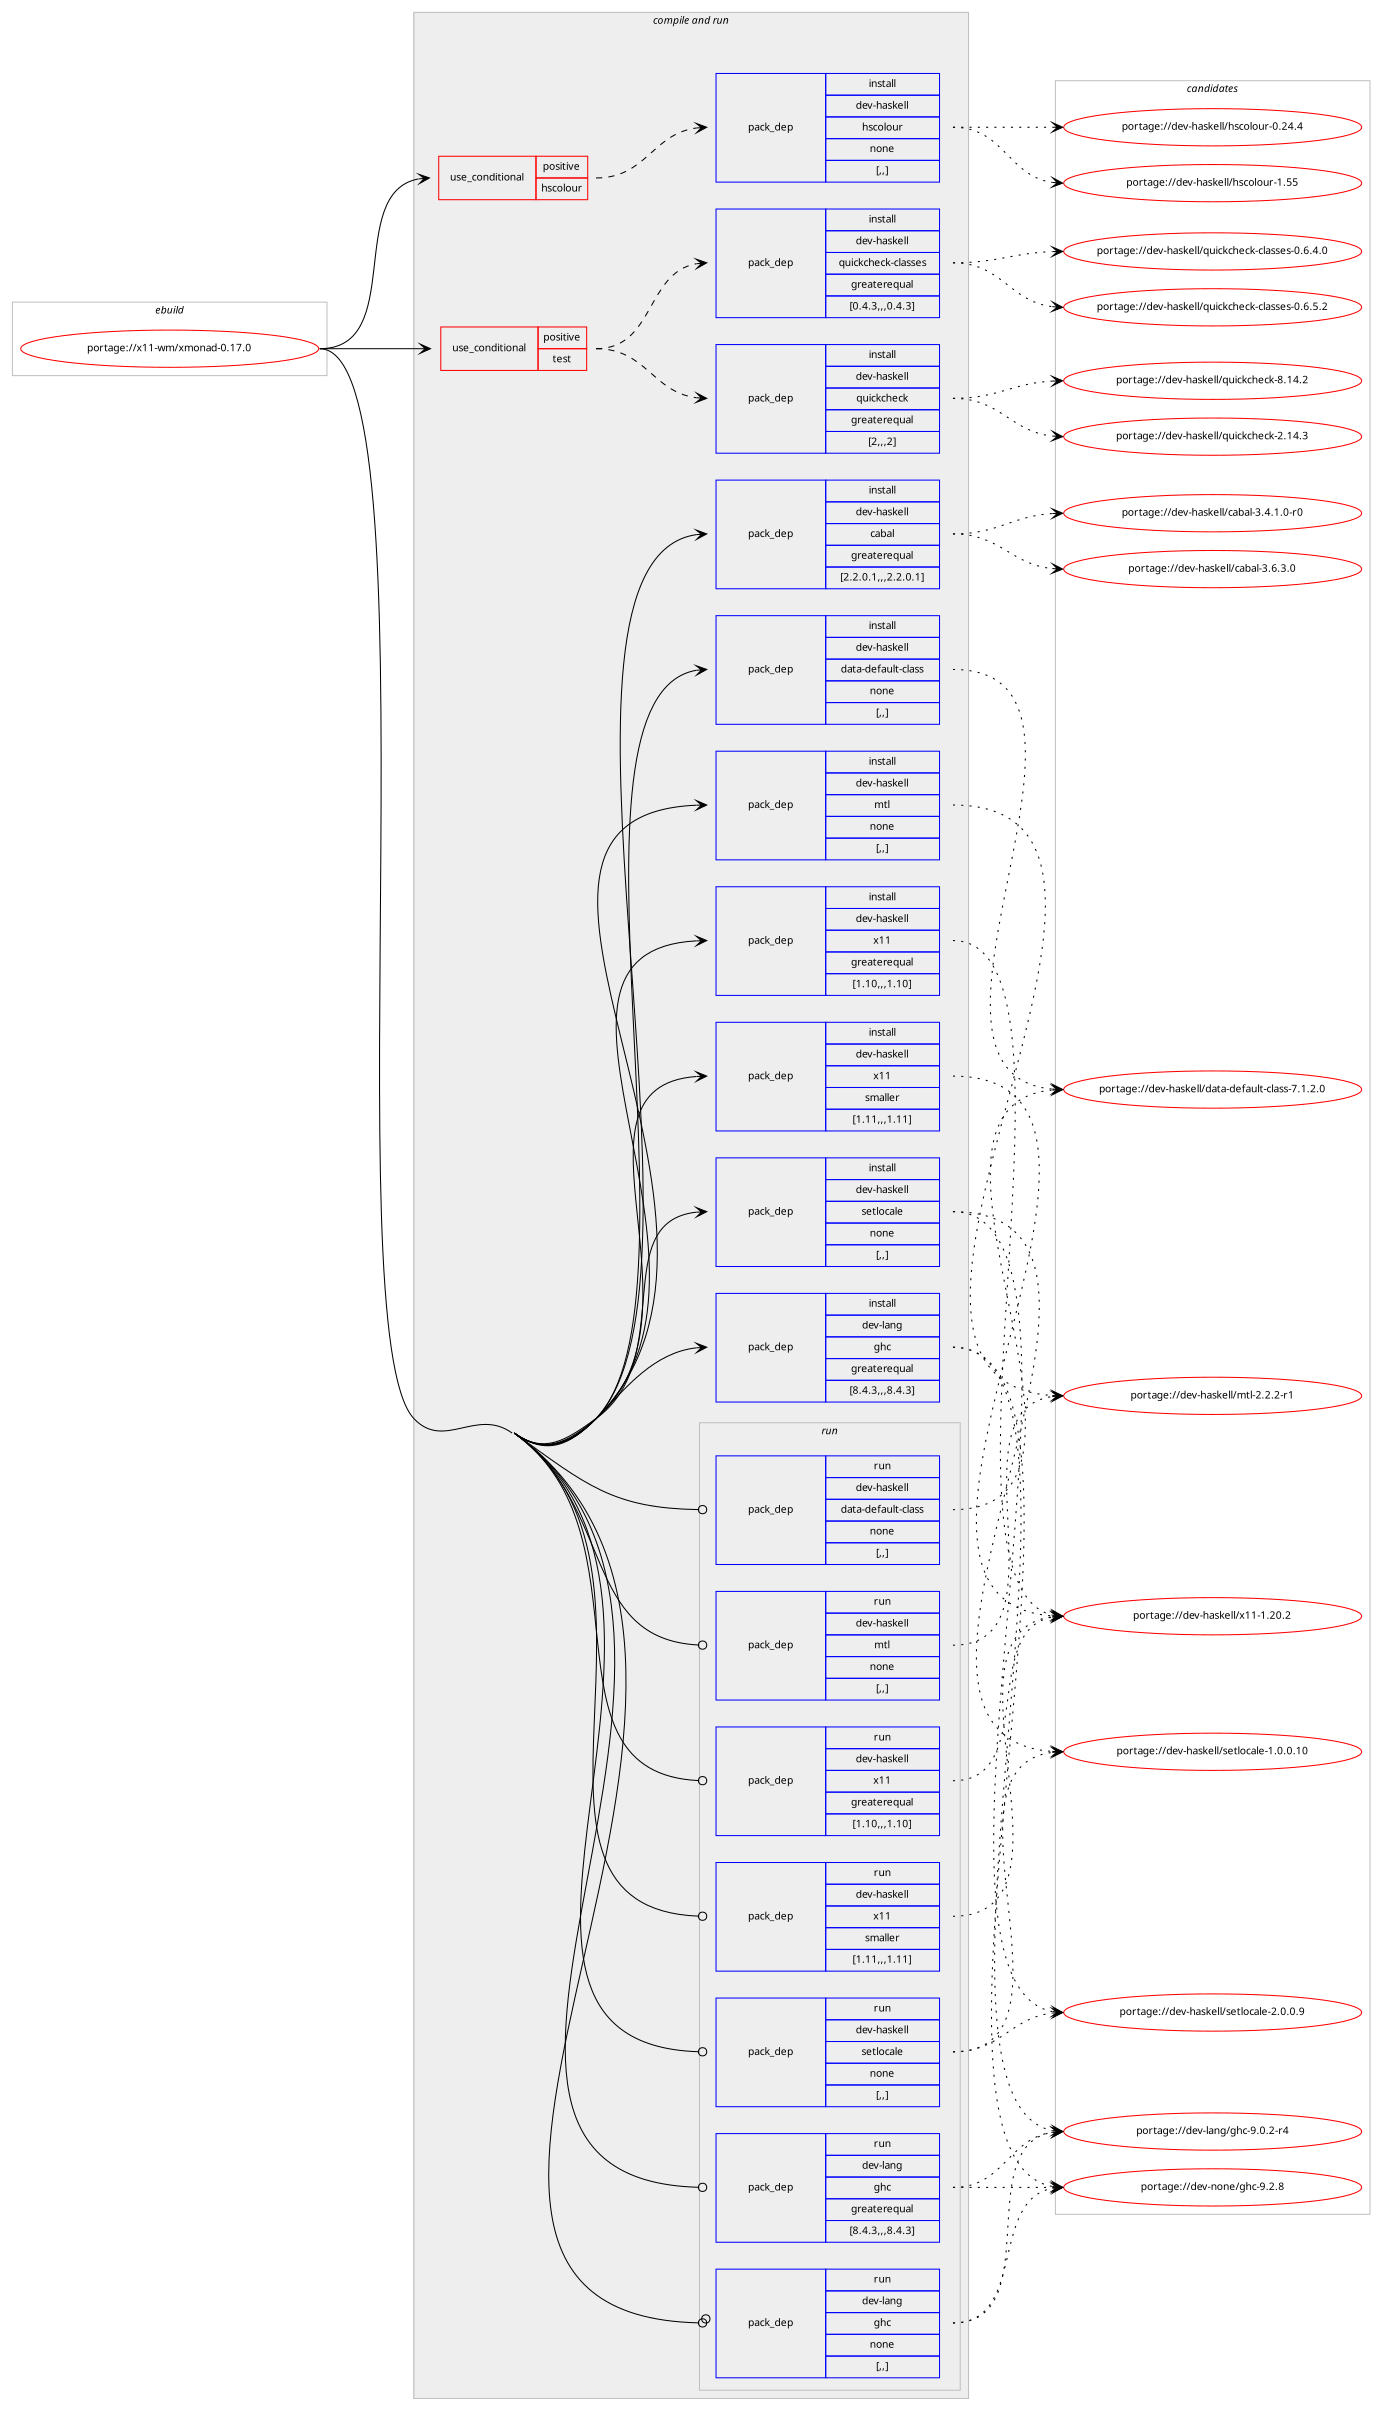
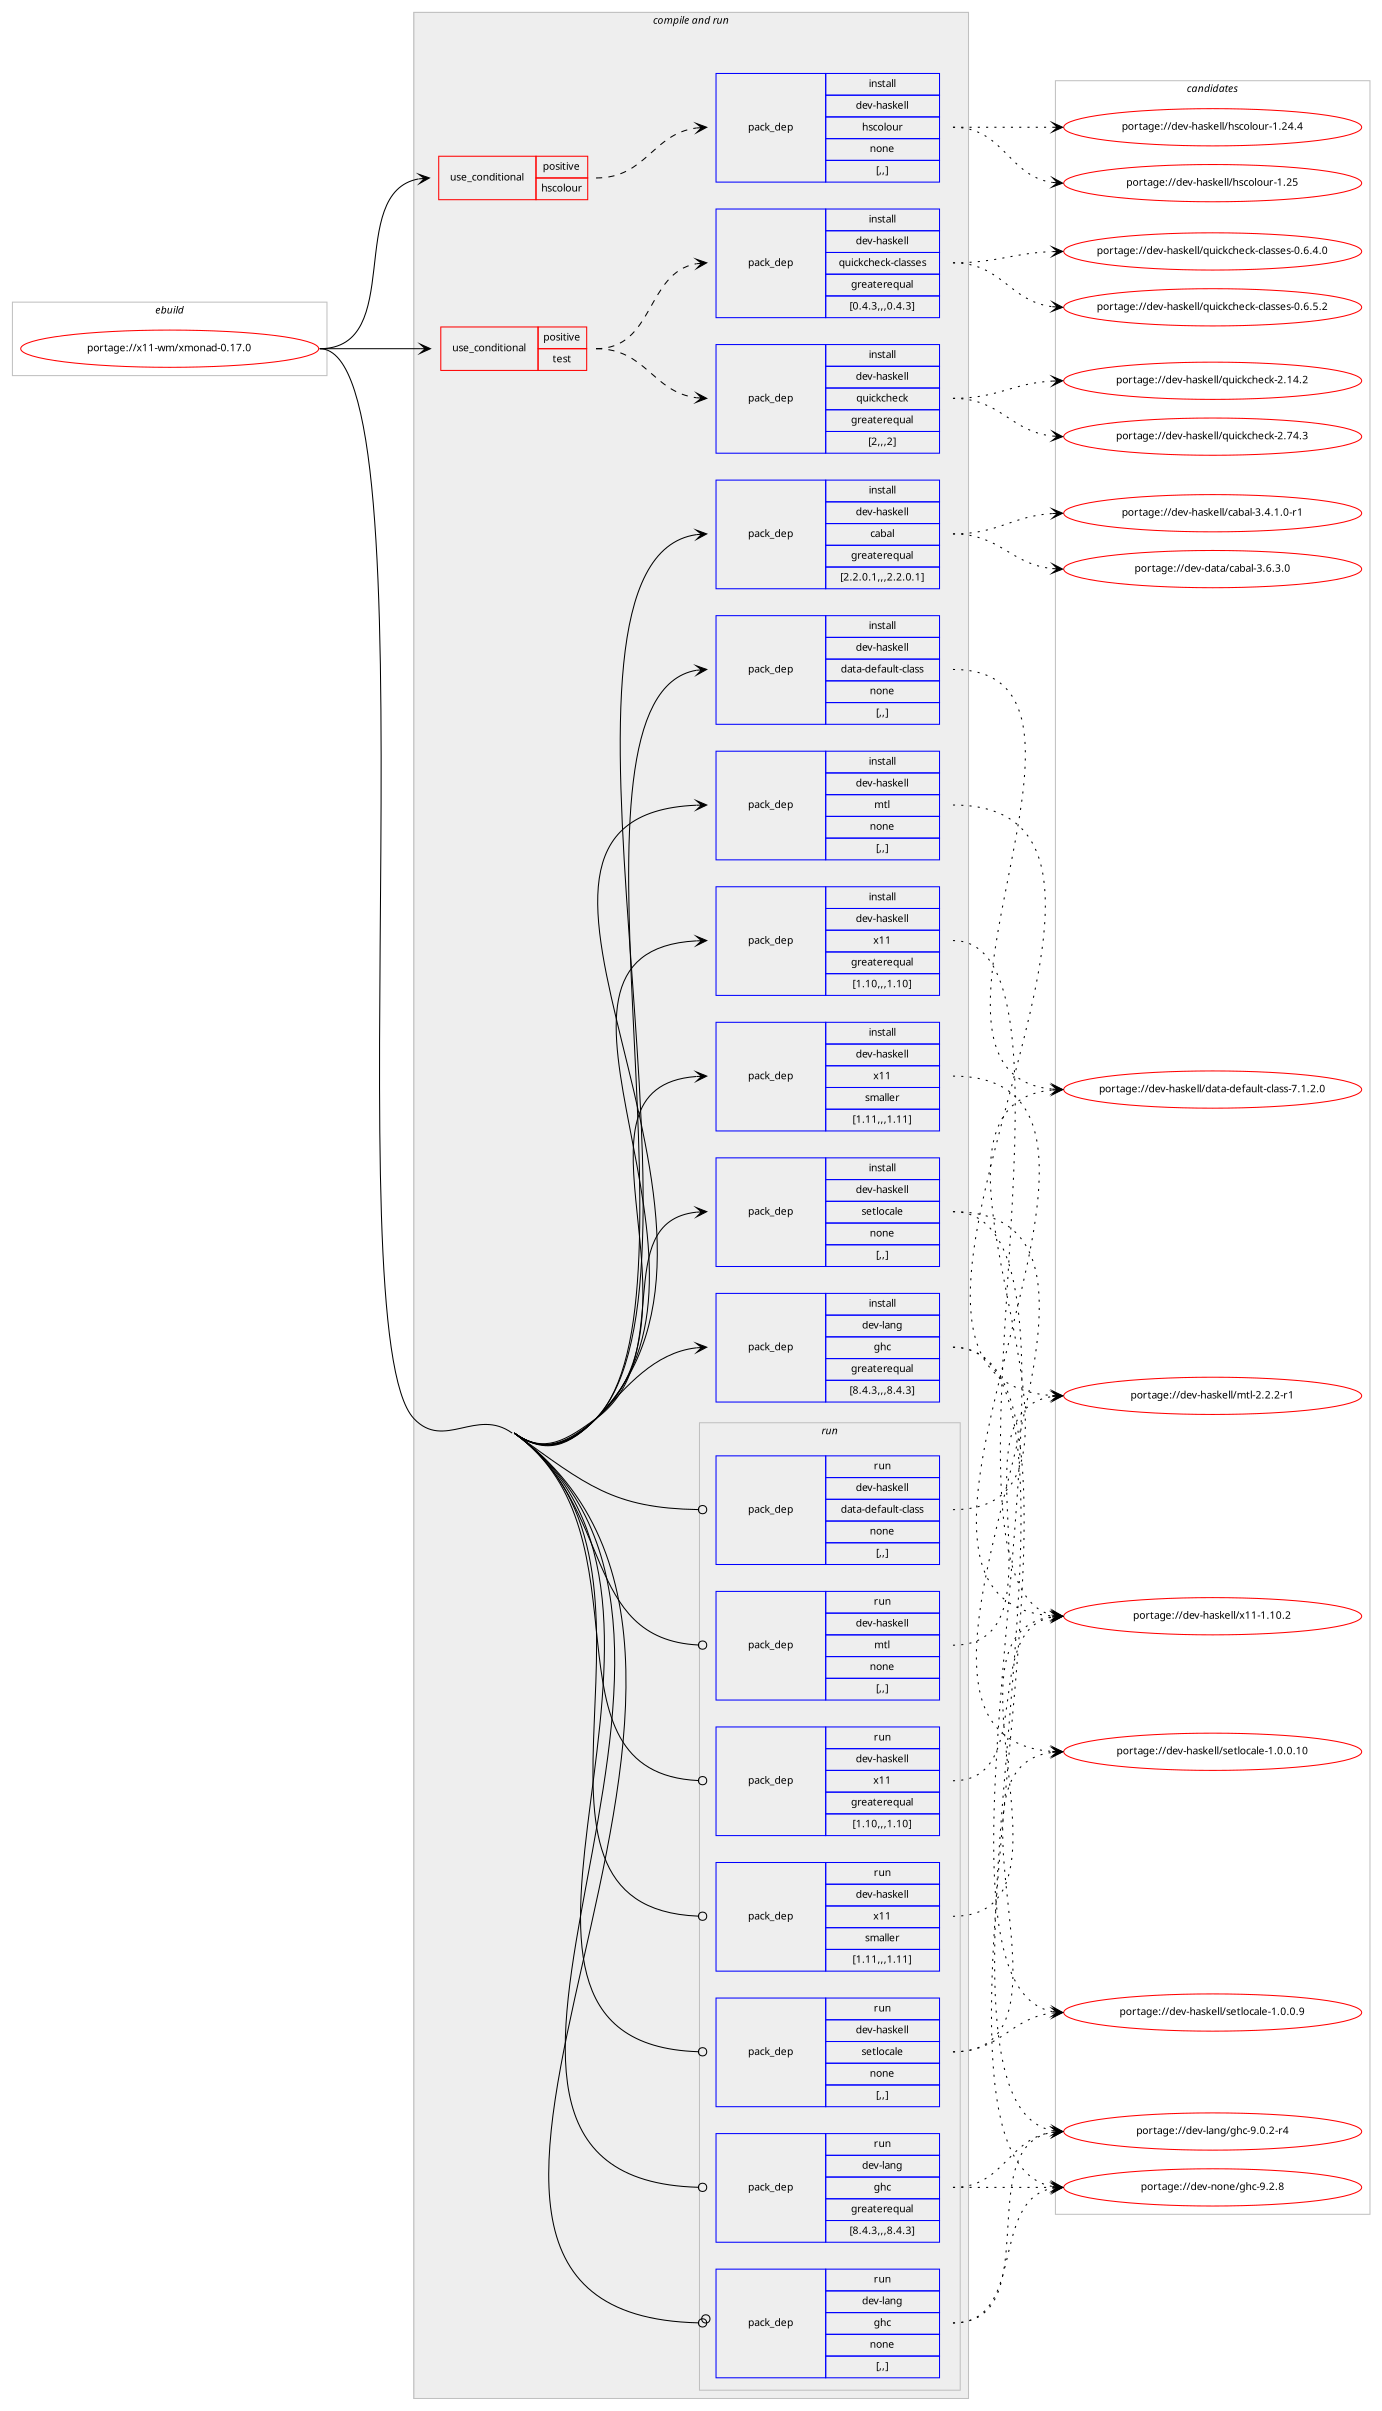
(1213, 127) -> (1213, 127)
(1213, 183) -> (1213, 183)
(1213, 381) -> (1213, 381)
(1213, 437) -> (1213, 437)
(1213, 513) -> (1213, 513)
(1213, 569) -> (1213, 569)
(1213, 1616) -> (1213, 1616)
(1213, 2013) -> (1213, 2013)
